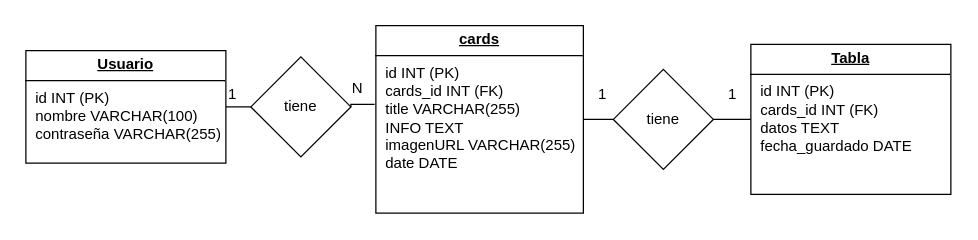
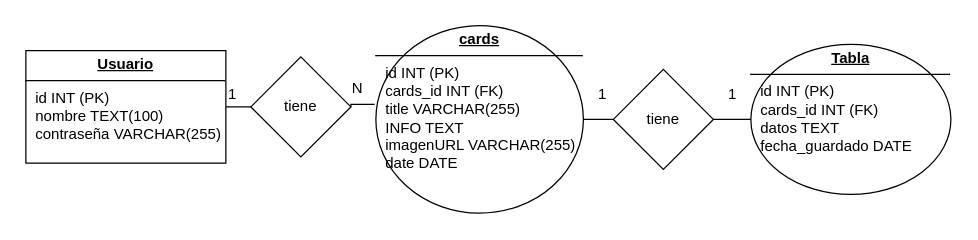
(120, 87) -> (120, 87)
(479, 119) -> (479, 119)
(851, 119) -> (851, 119)
